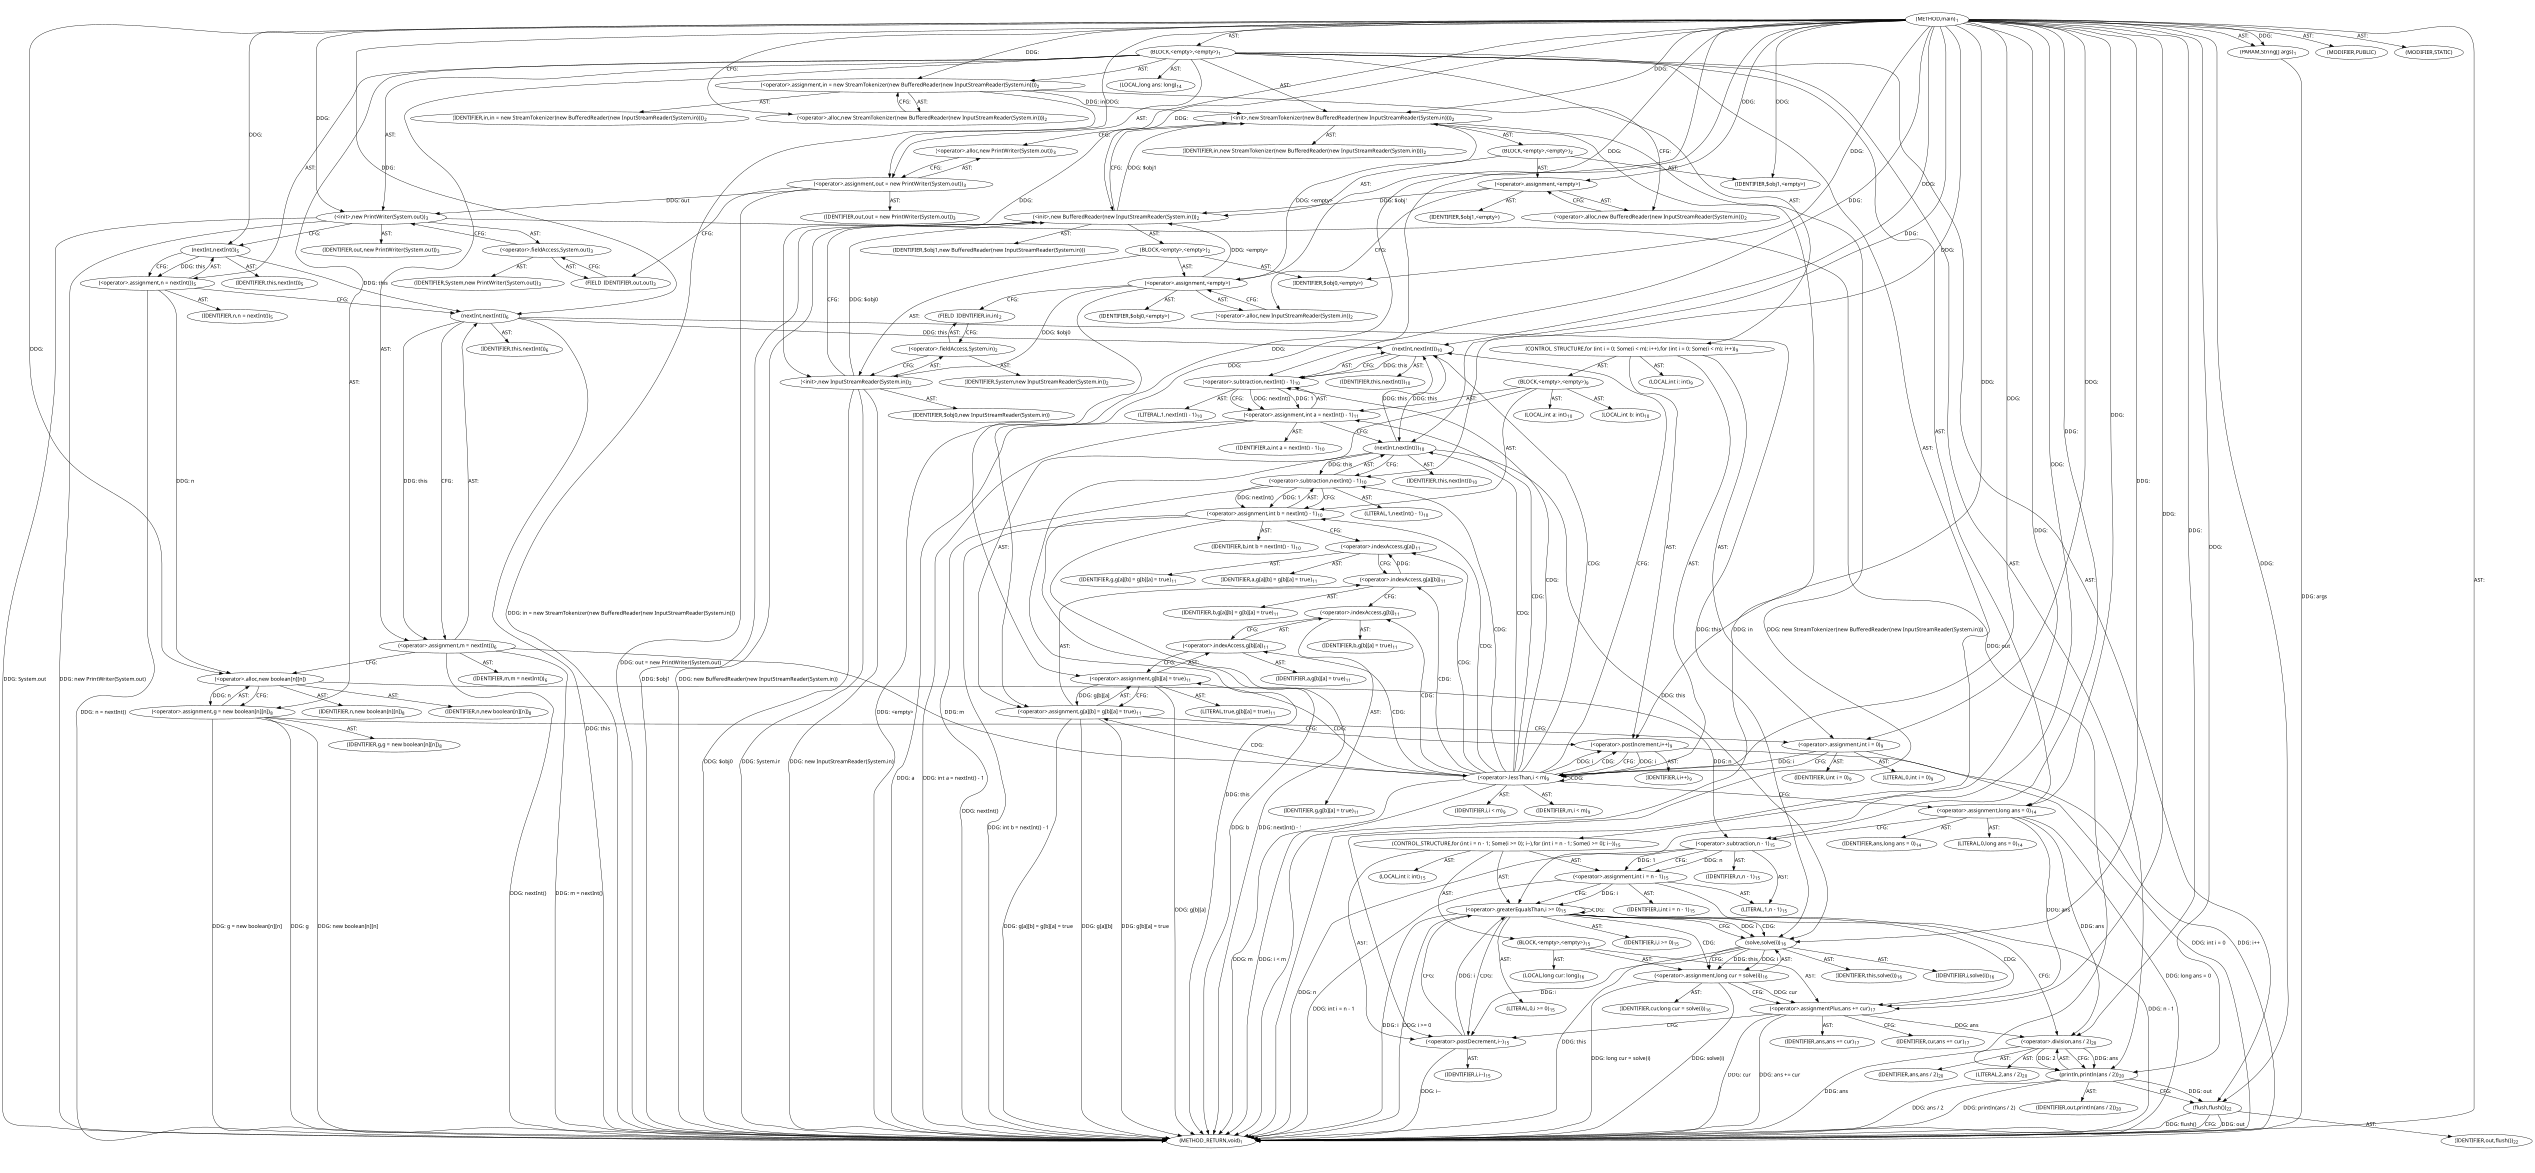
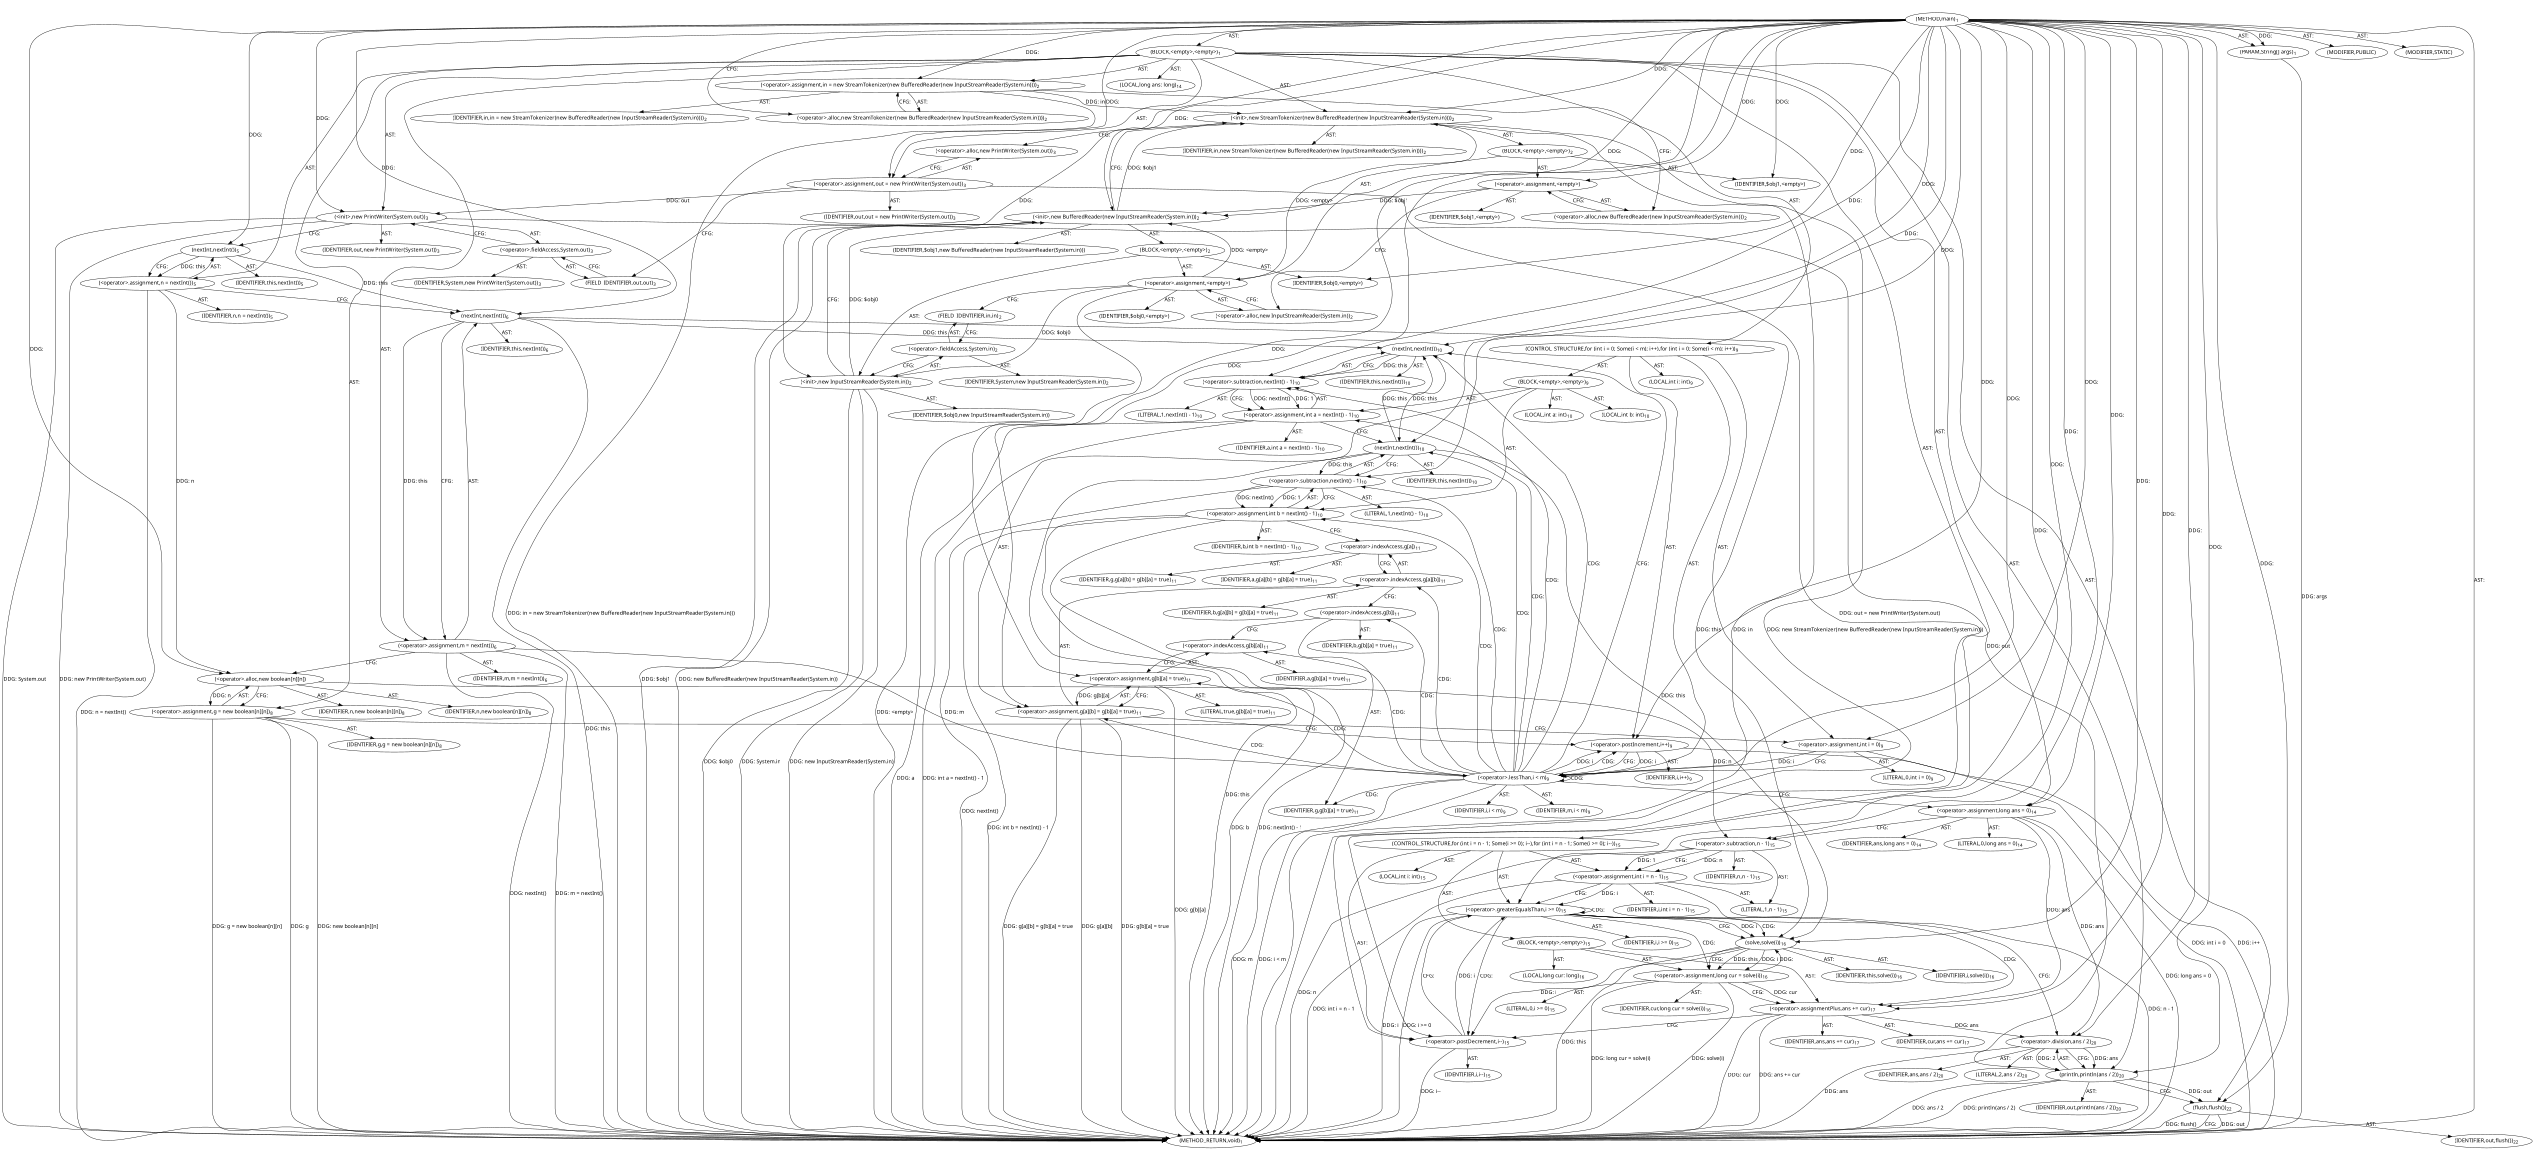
(1356, 415) -> (1356, 415)
(1404, 564) -> (1404, 564)
(1279, 627) -> none
(1457, 651) -> (1399, 785)
(1823, 778) -> none
(632, 844) -> (1855, 622)
(1500, 960) -> (1603, 985)
(1787, 960) -> (1787, 960)
(1891, 1026) -> (1891, 1026)
